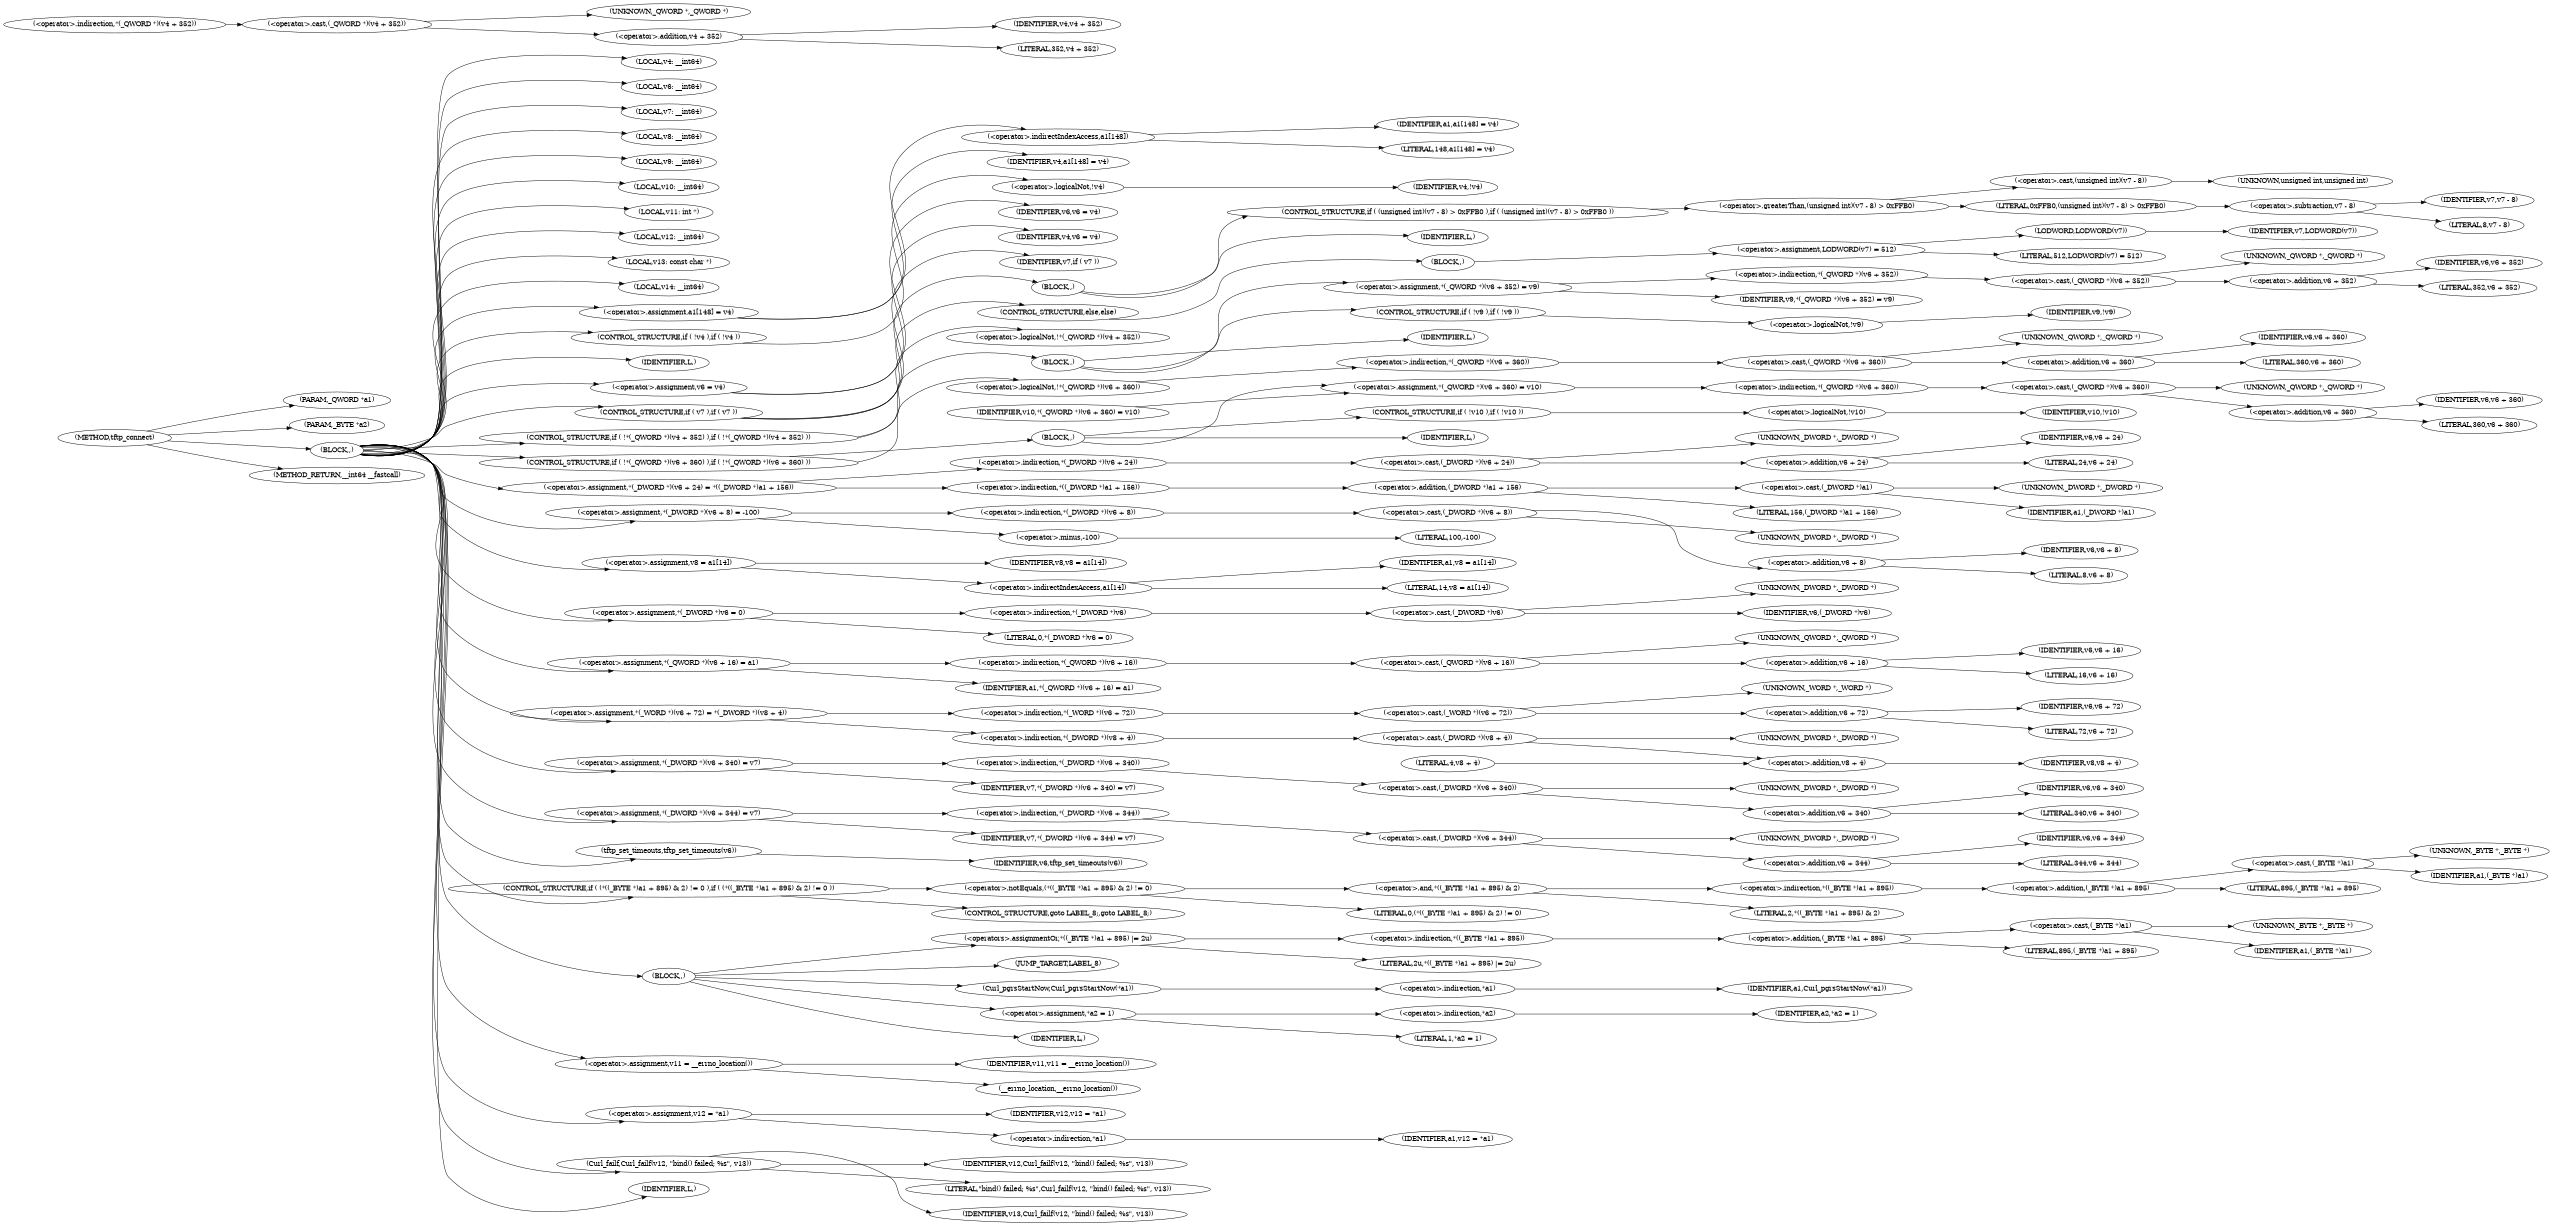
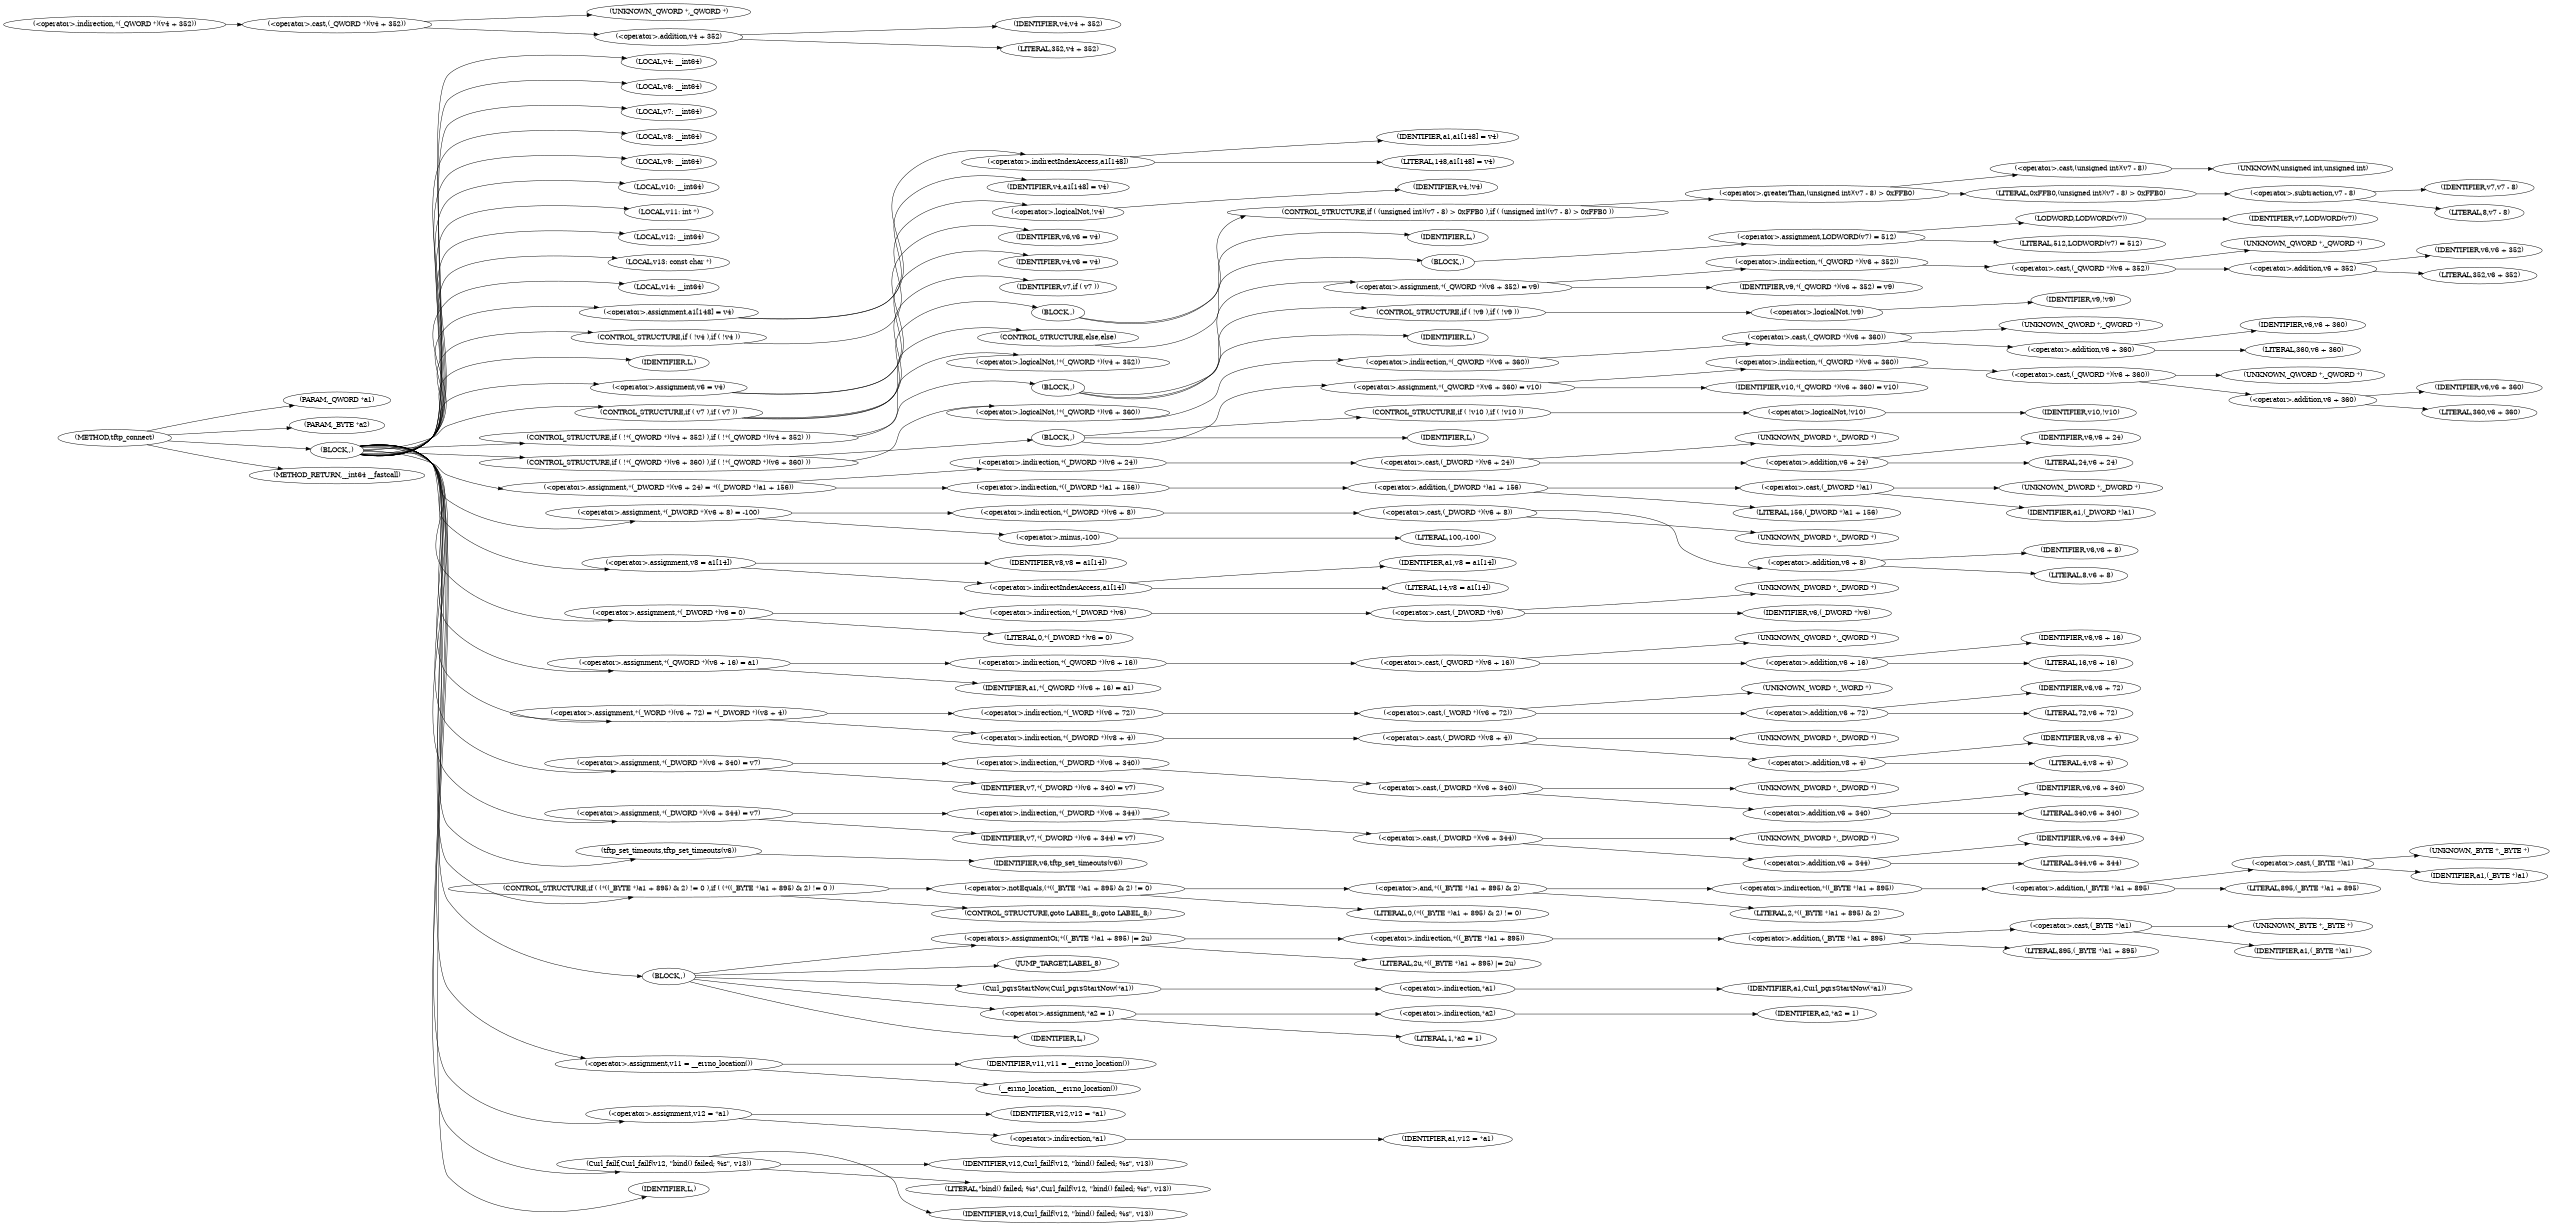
(1240, 400) -> (1638, 388)
(1619, 764) -> (1957, 764)
